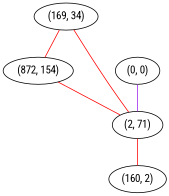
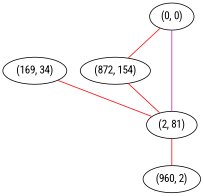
(52, 44) -> (144, 43)
(138, 125) -> (172, 125)
(138, 179) -> (172, 179)
